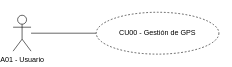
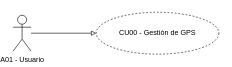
(92, 33) -> (90, 33)
